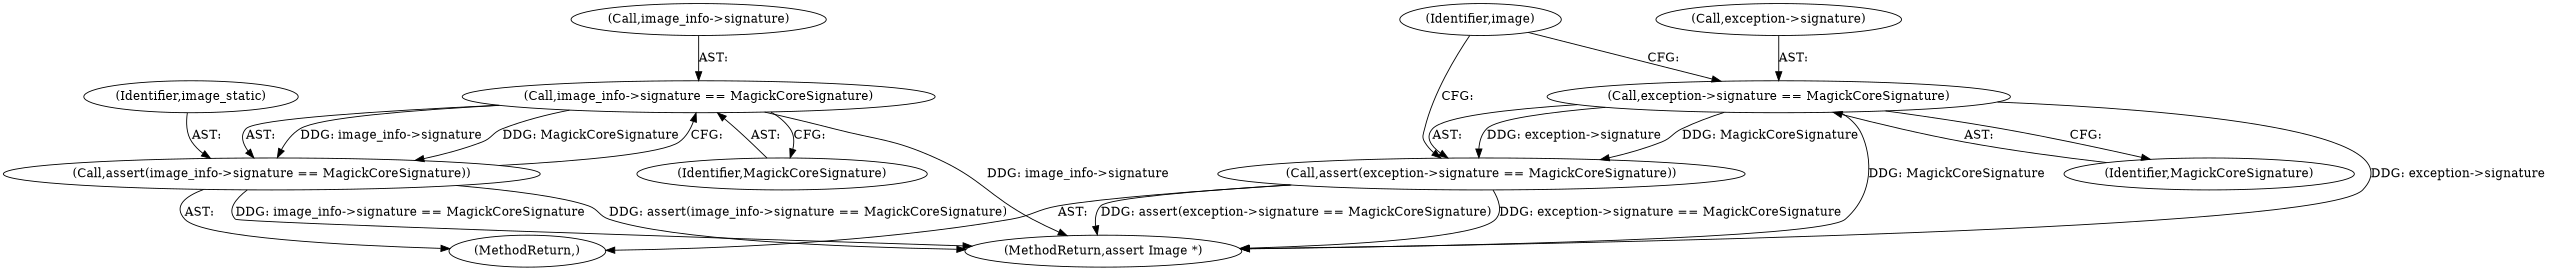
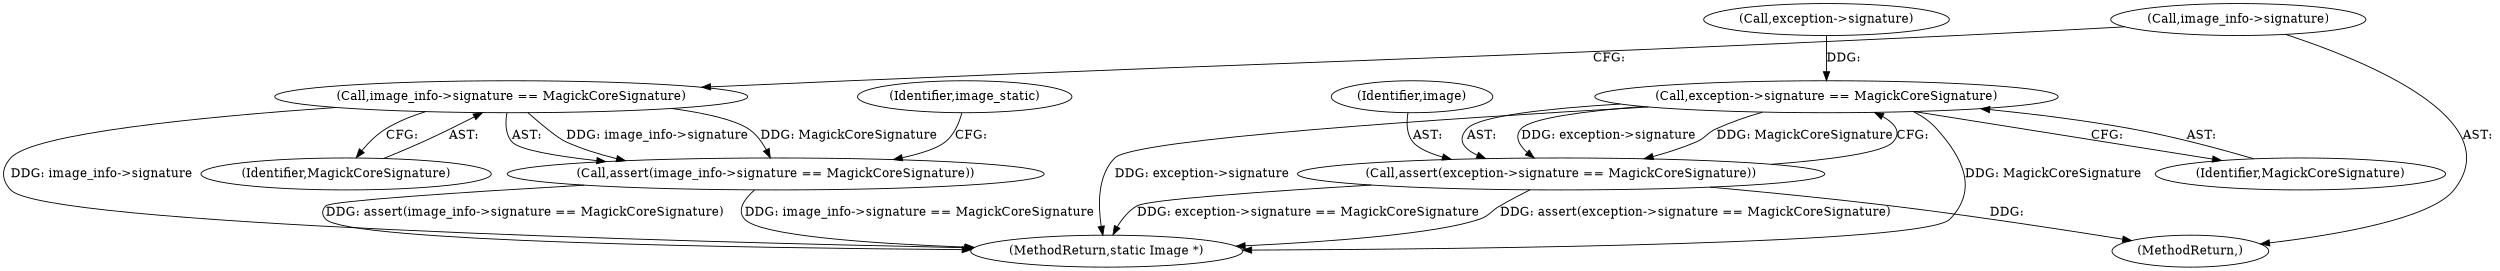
(1620, 56) -> (1850, 156)
(716, 58) -> (1611, 58)
(1796, 58) -> (1846, 58)
(1460, 97) -> (1430, 135)
(209, 135) -> (973, 135)
(603, 158) -> none
(1075, 213) -> (2009, 213)
(290, 240) -> (2465, 158)
(1103, 251) -> (1107, 251)
